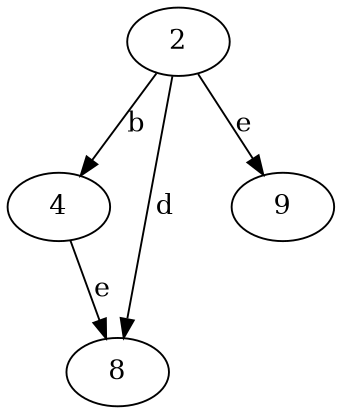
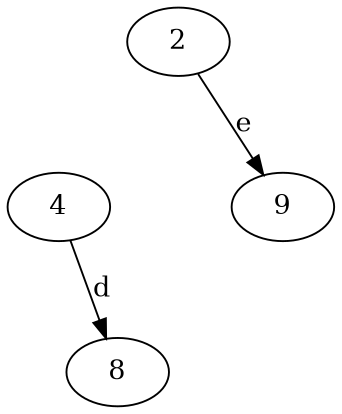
(124, 117) -> none
(150, 197) -> none
(103, 290) -> (103, 290)
